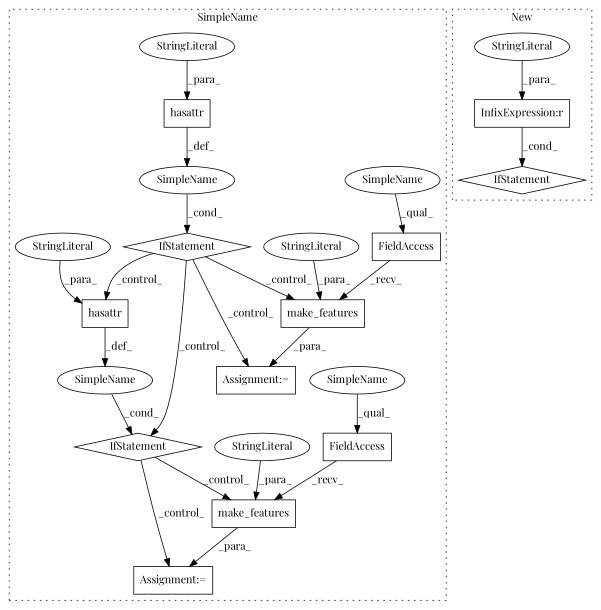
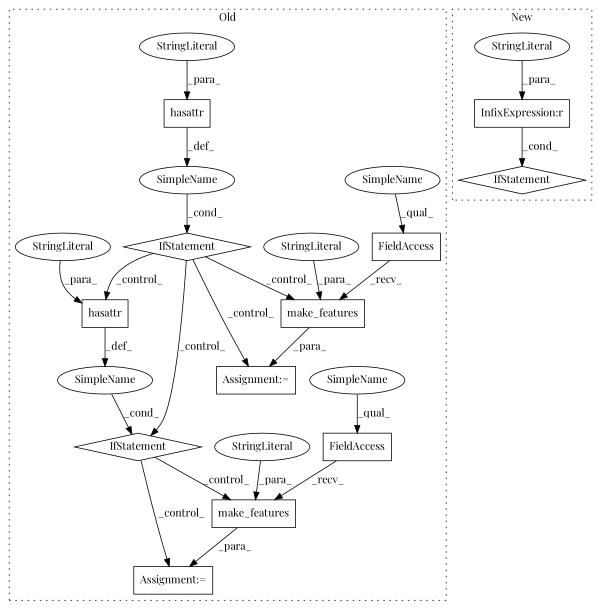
(228, 18) -> (228, 18)
